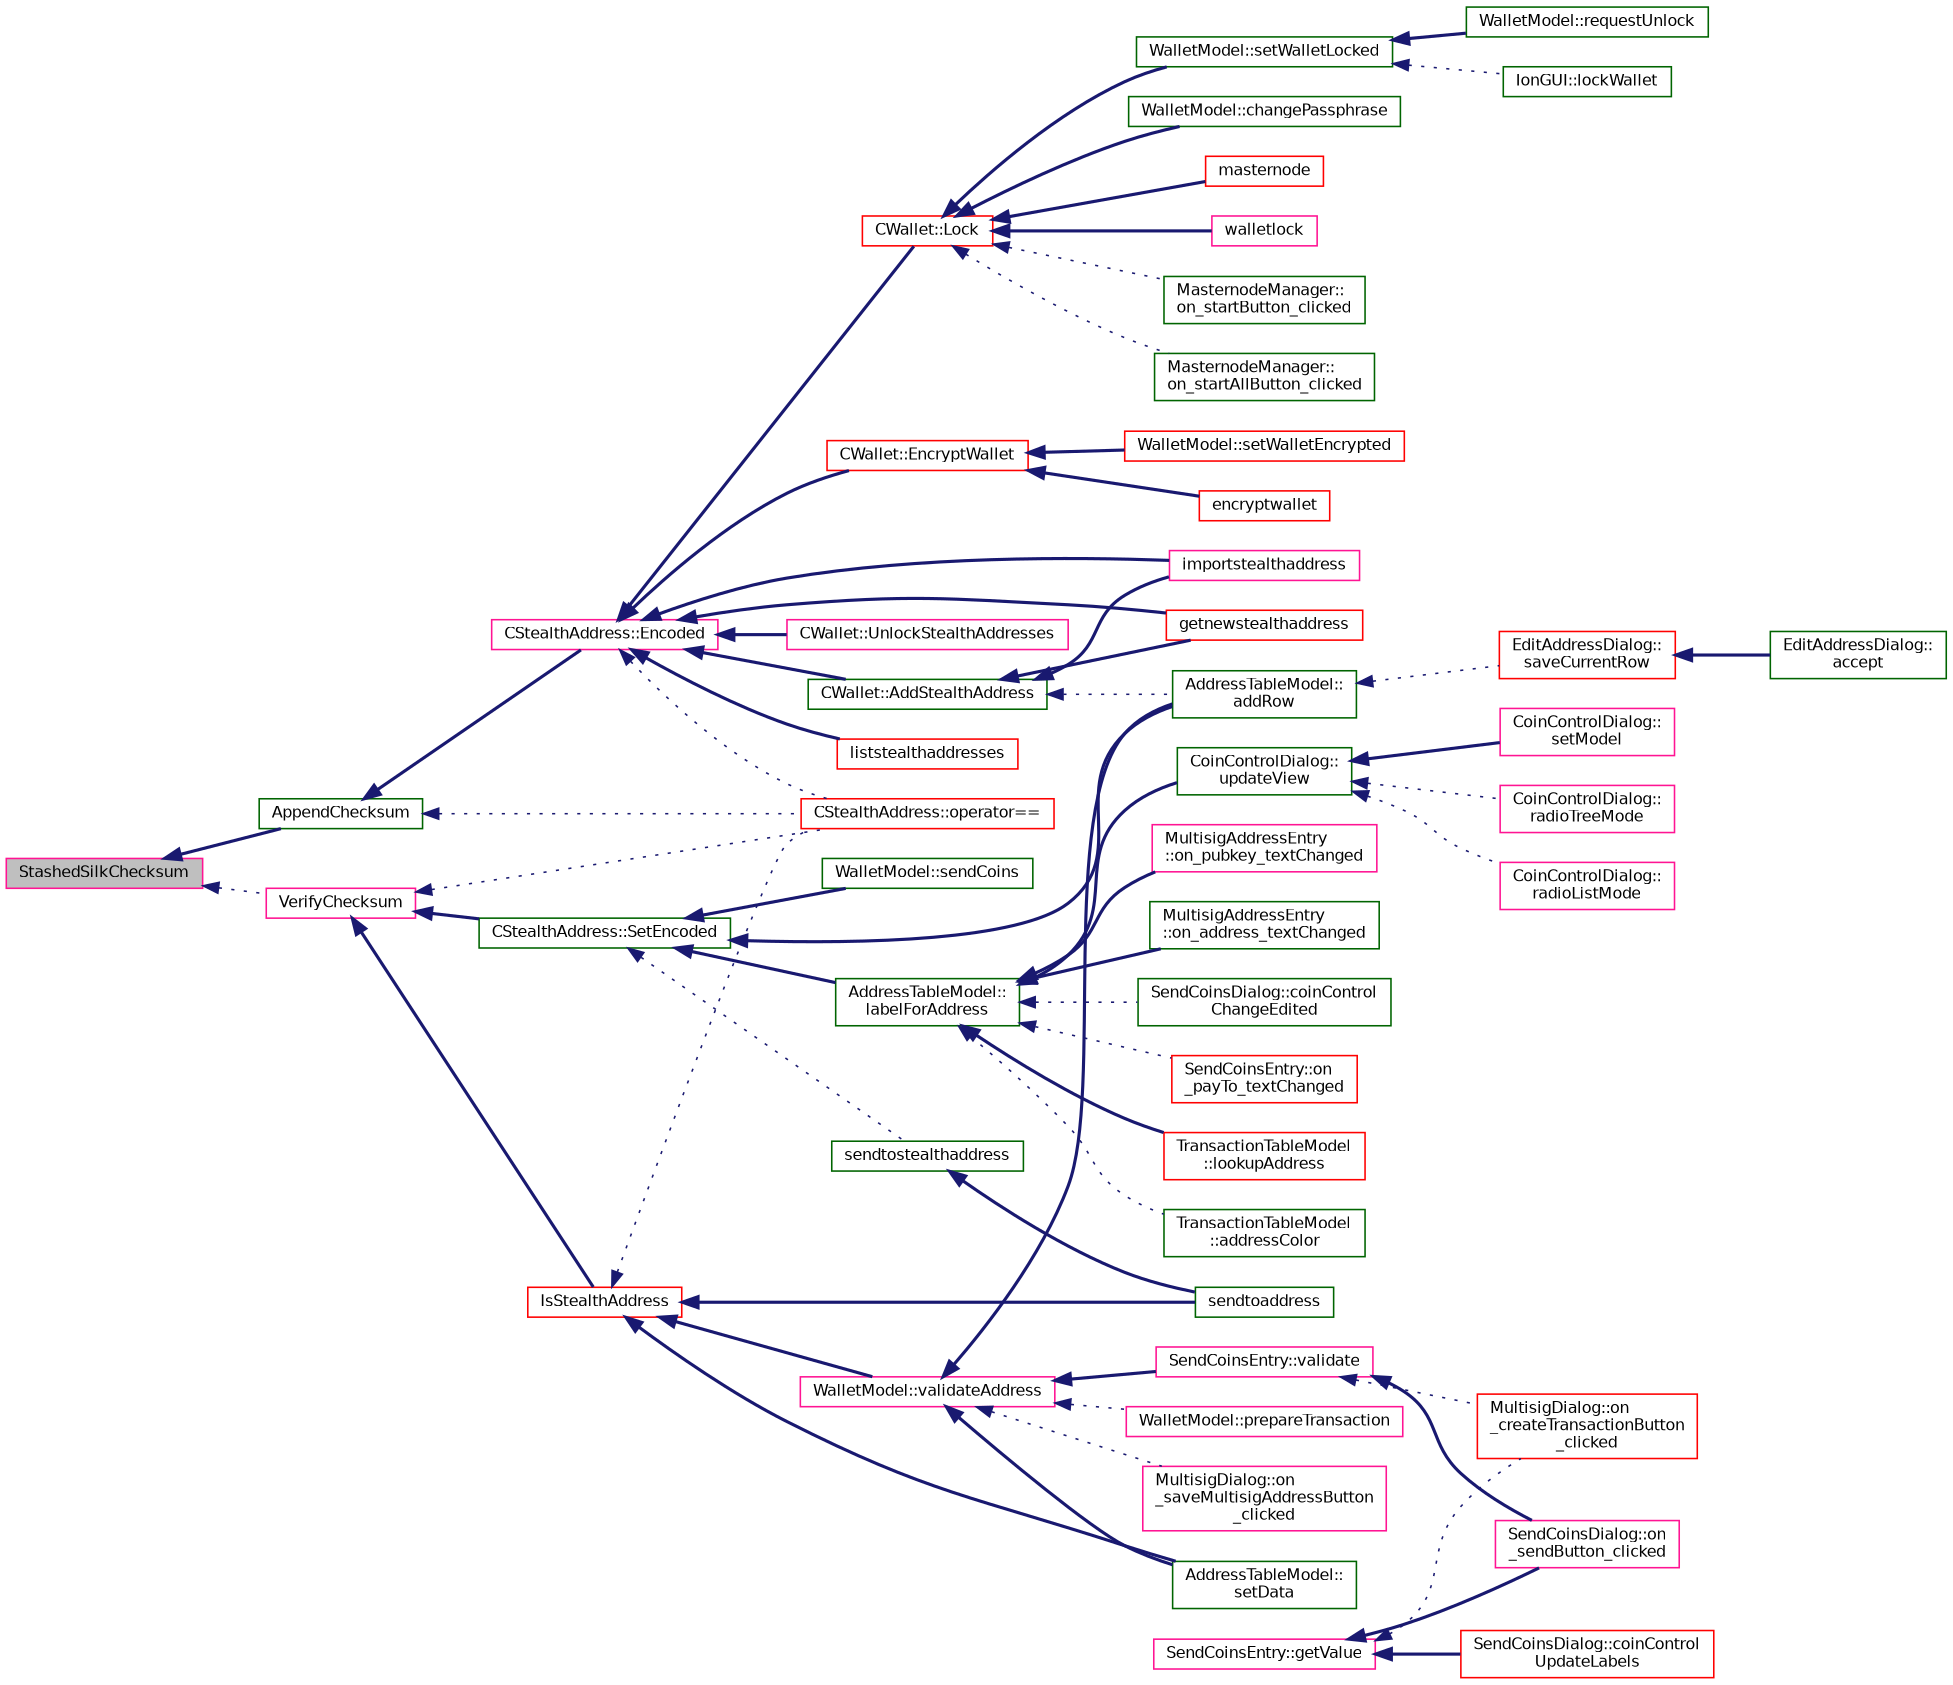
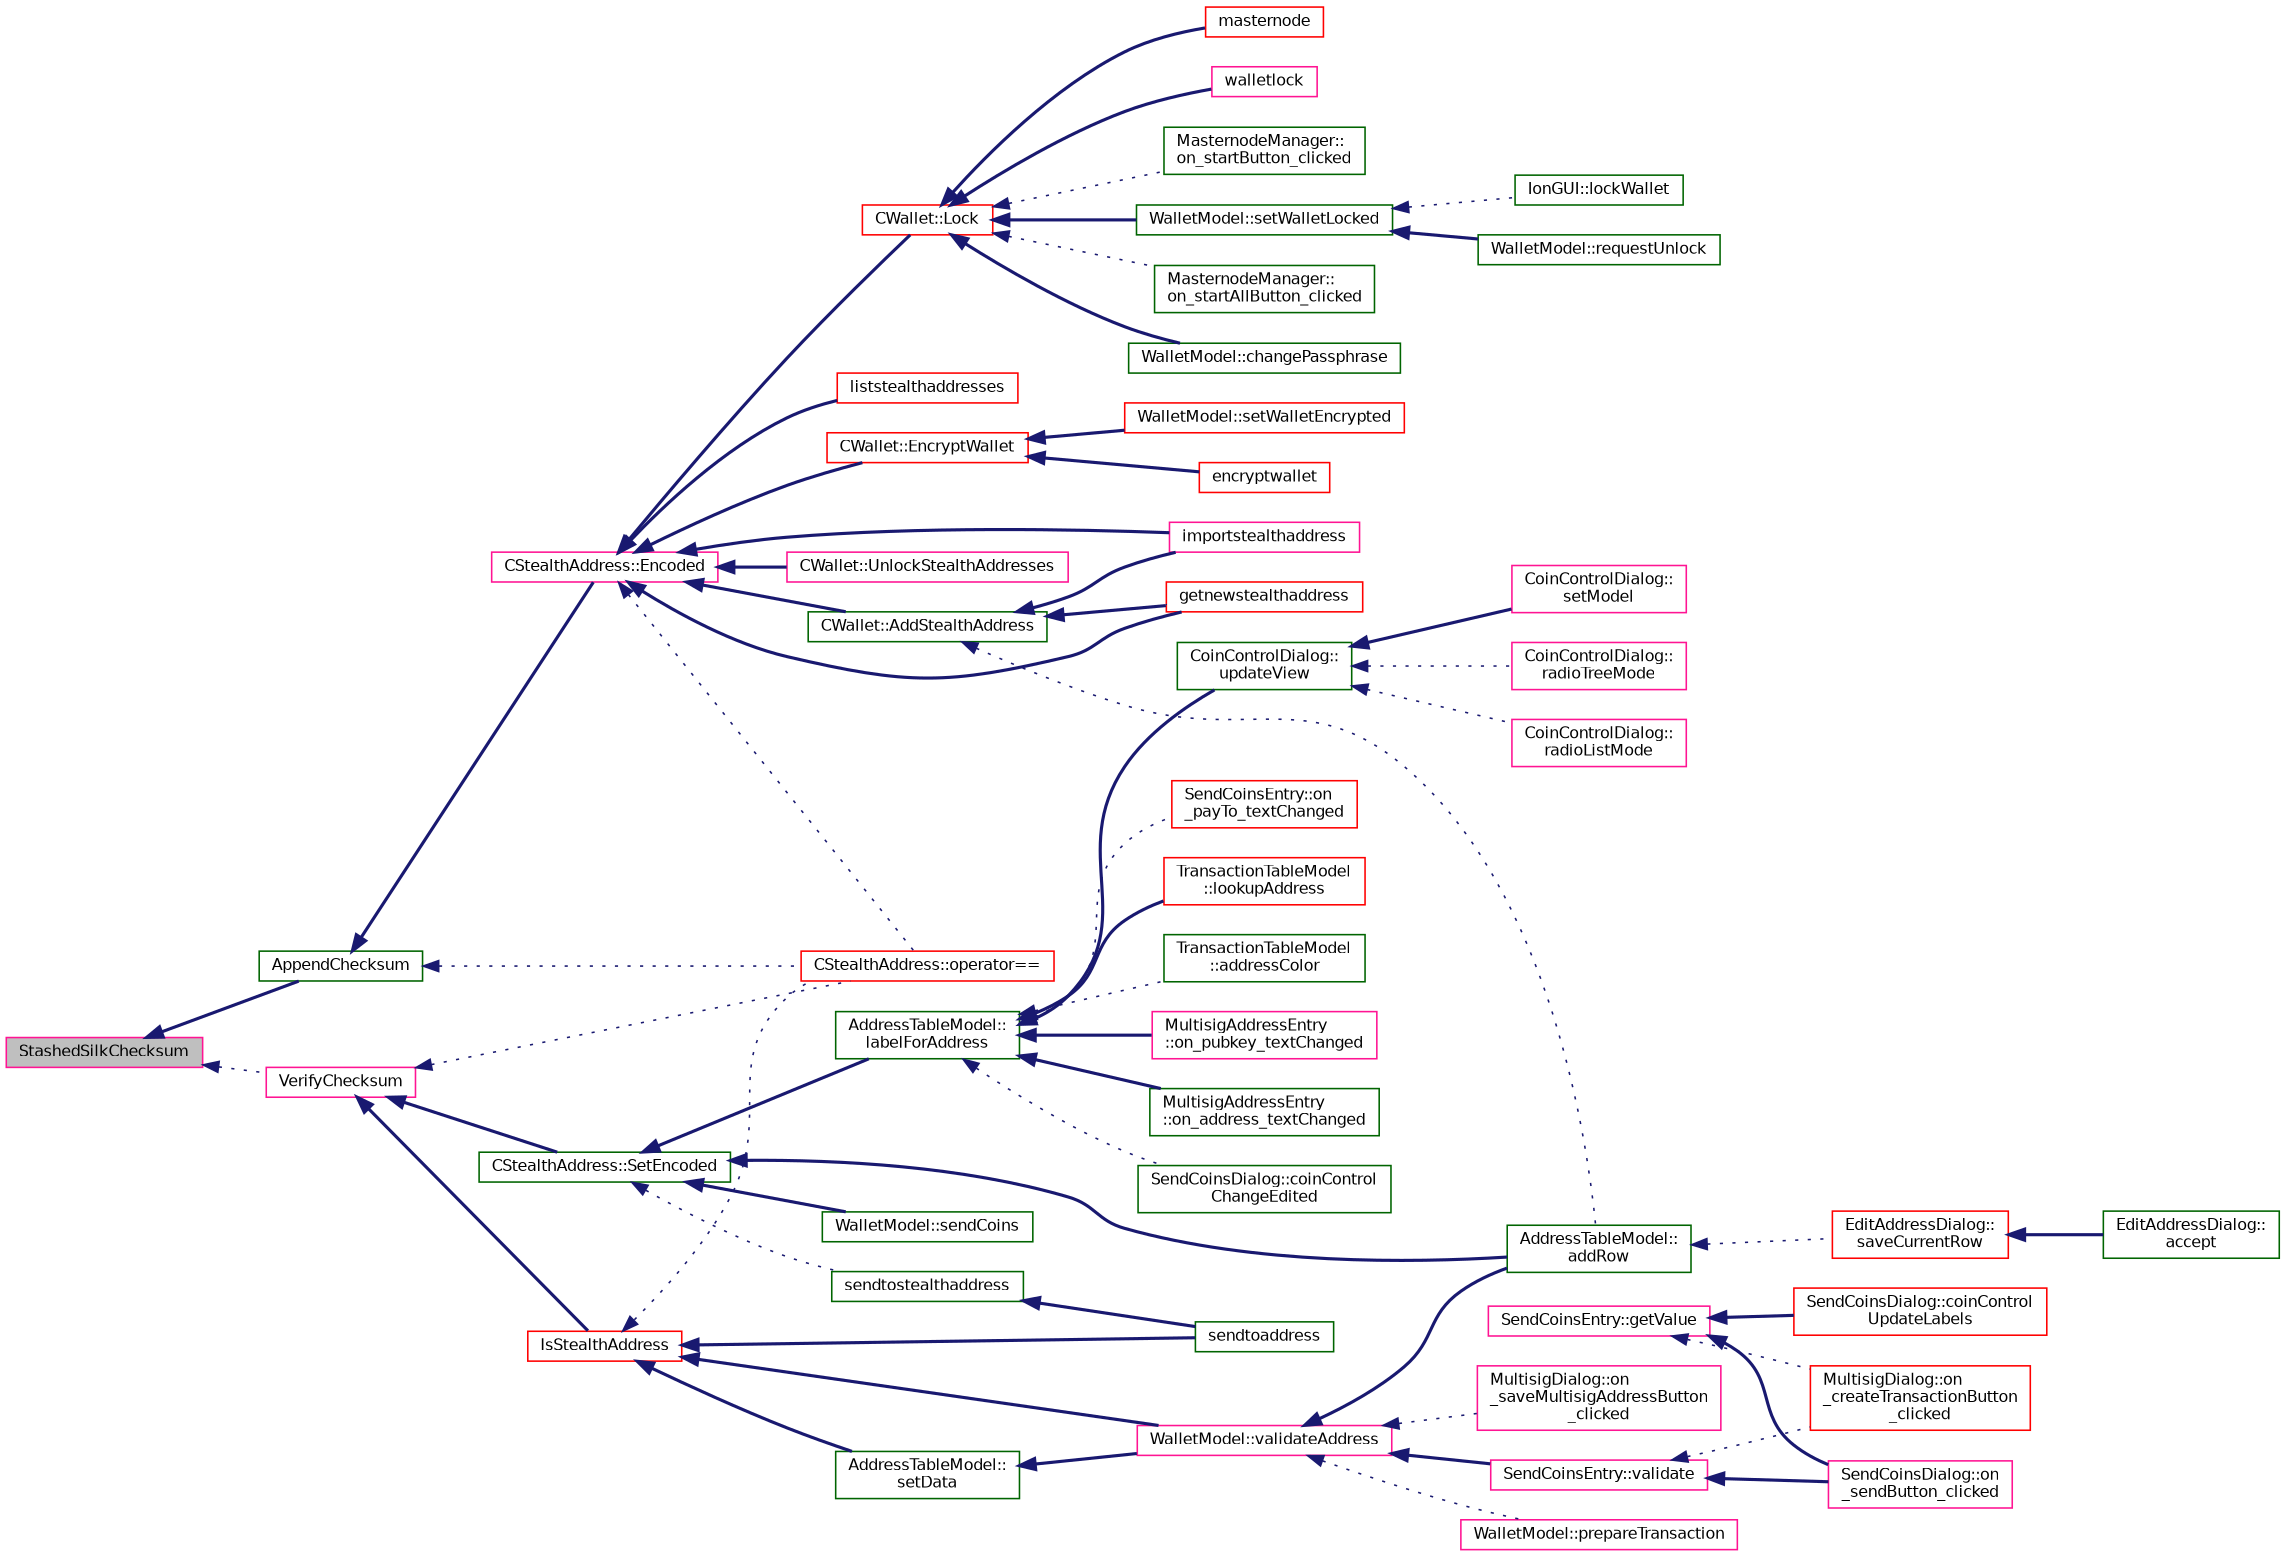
(1060, 1500) -> (1086, 1459)
